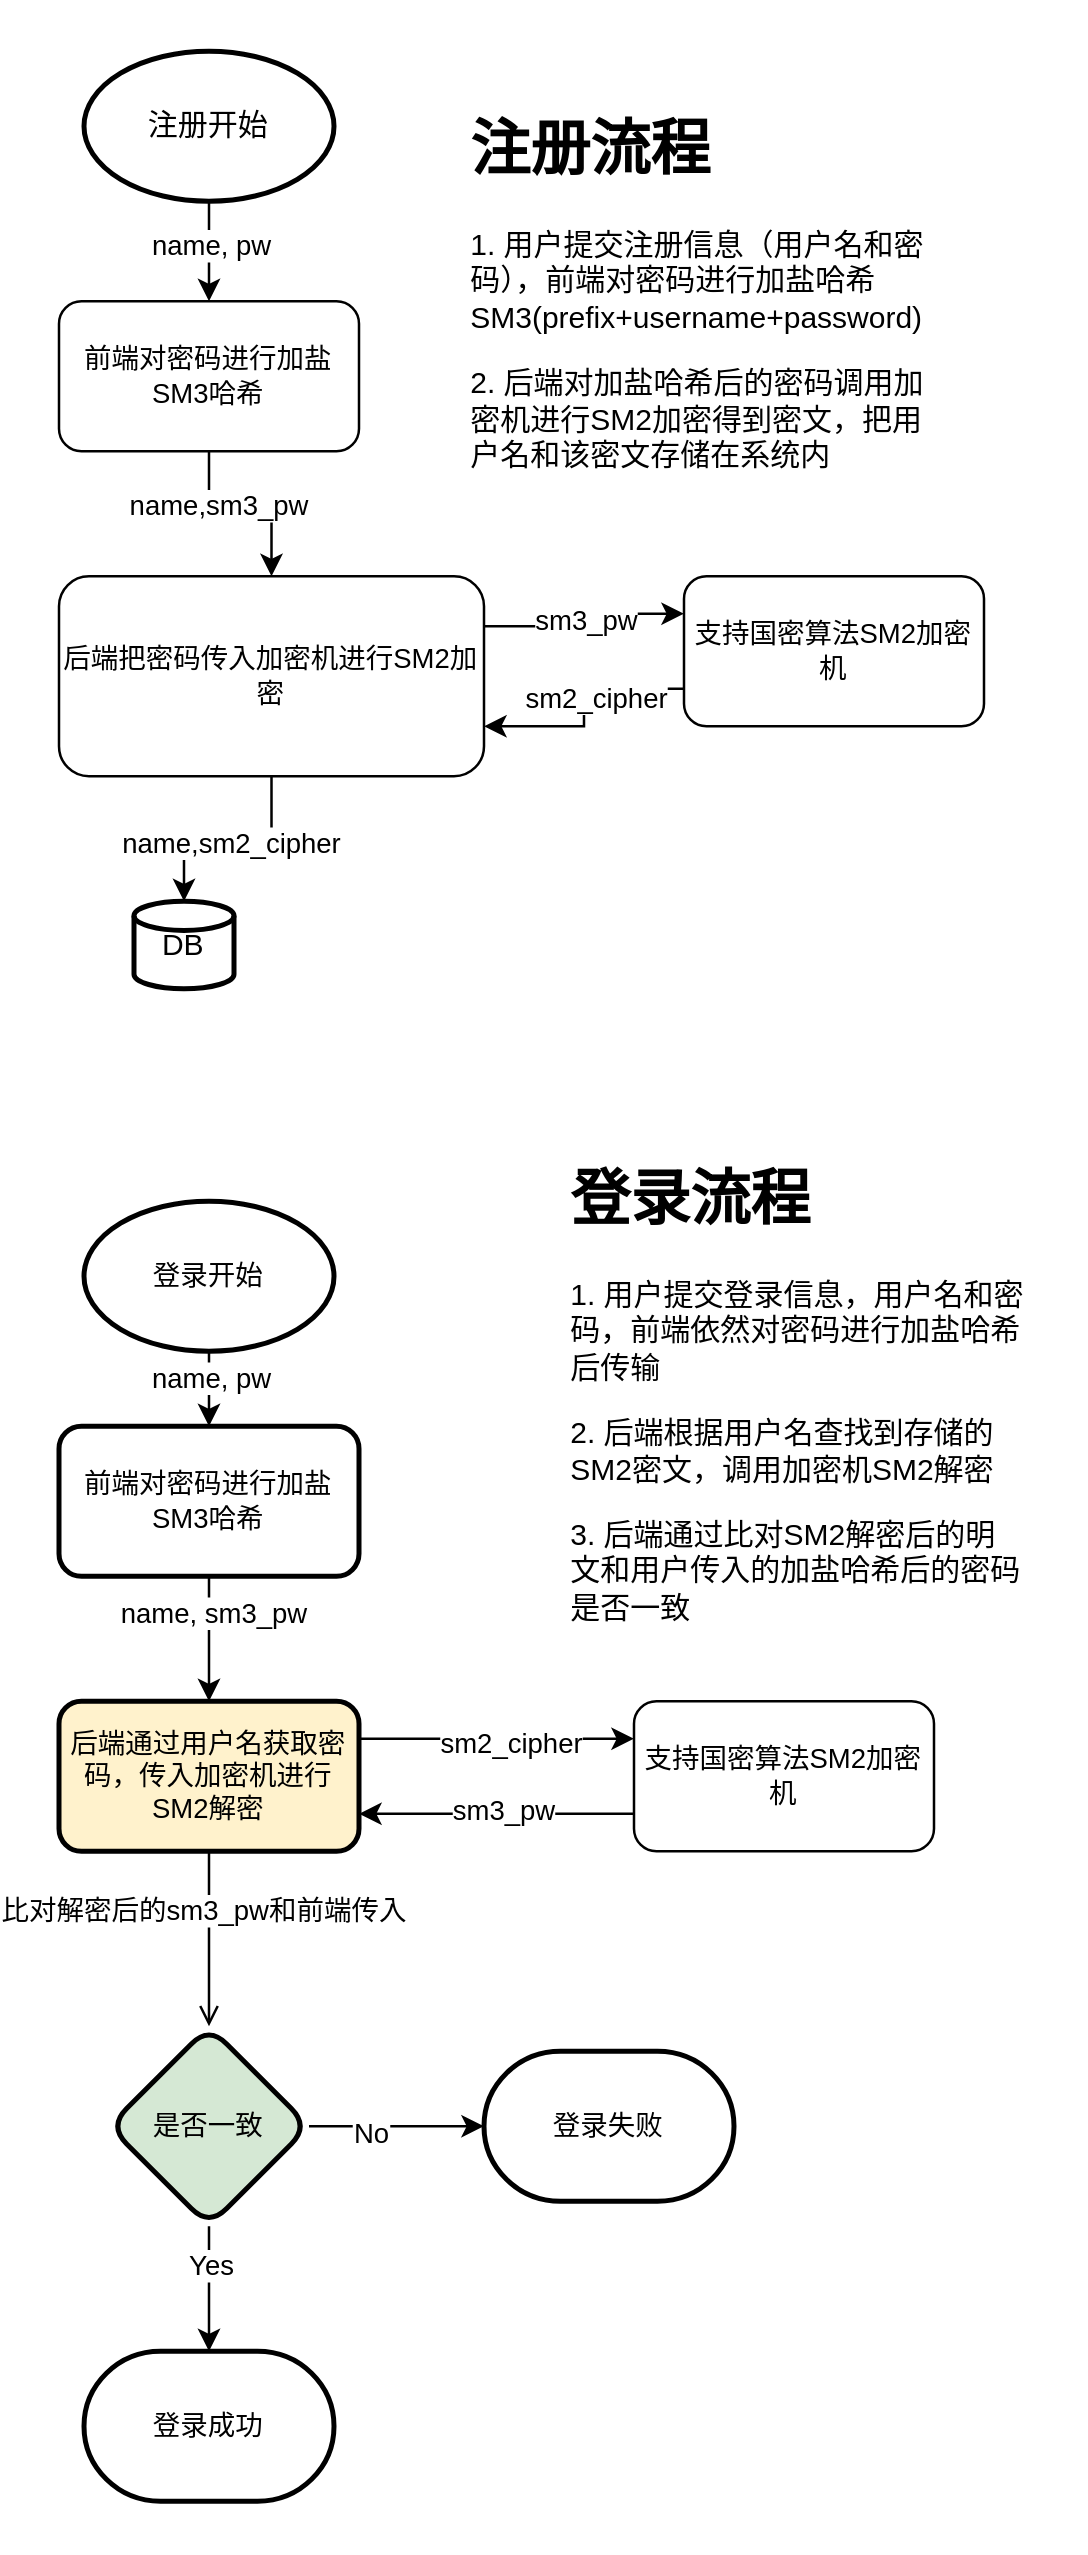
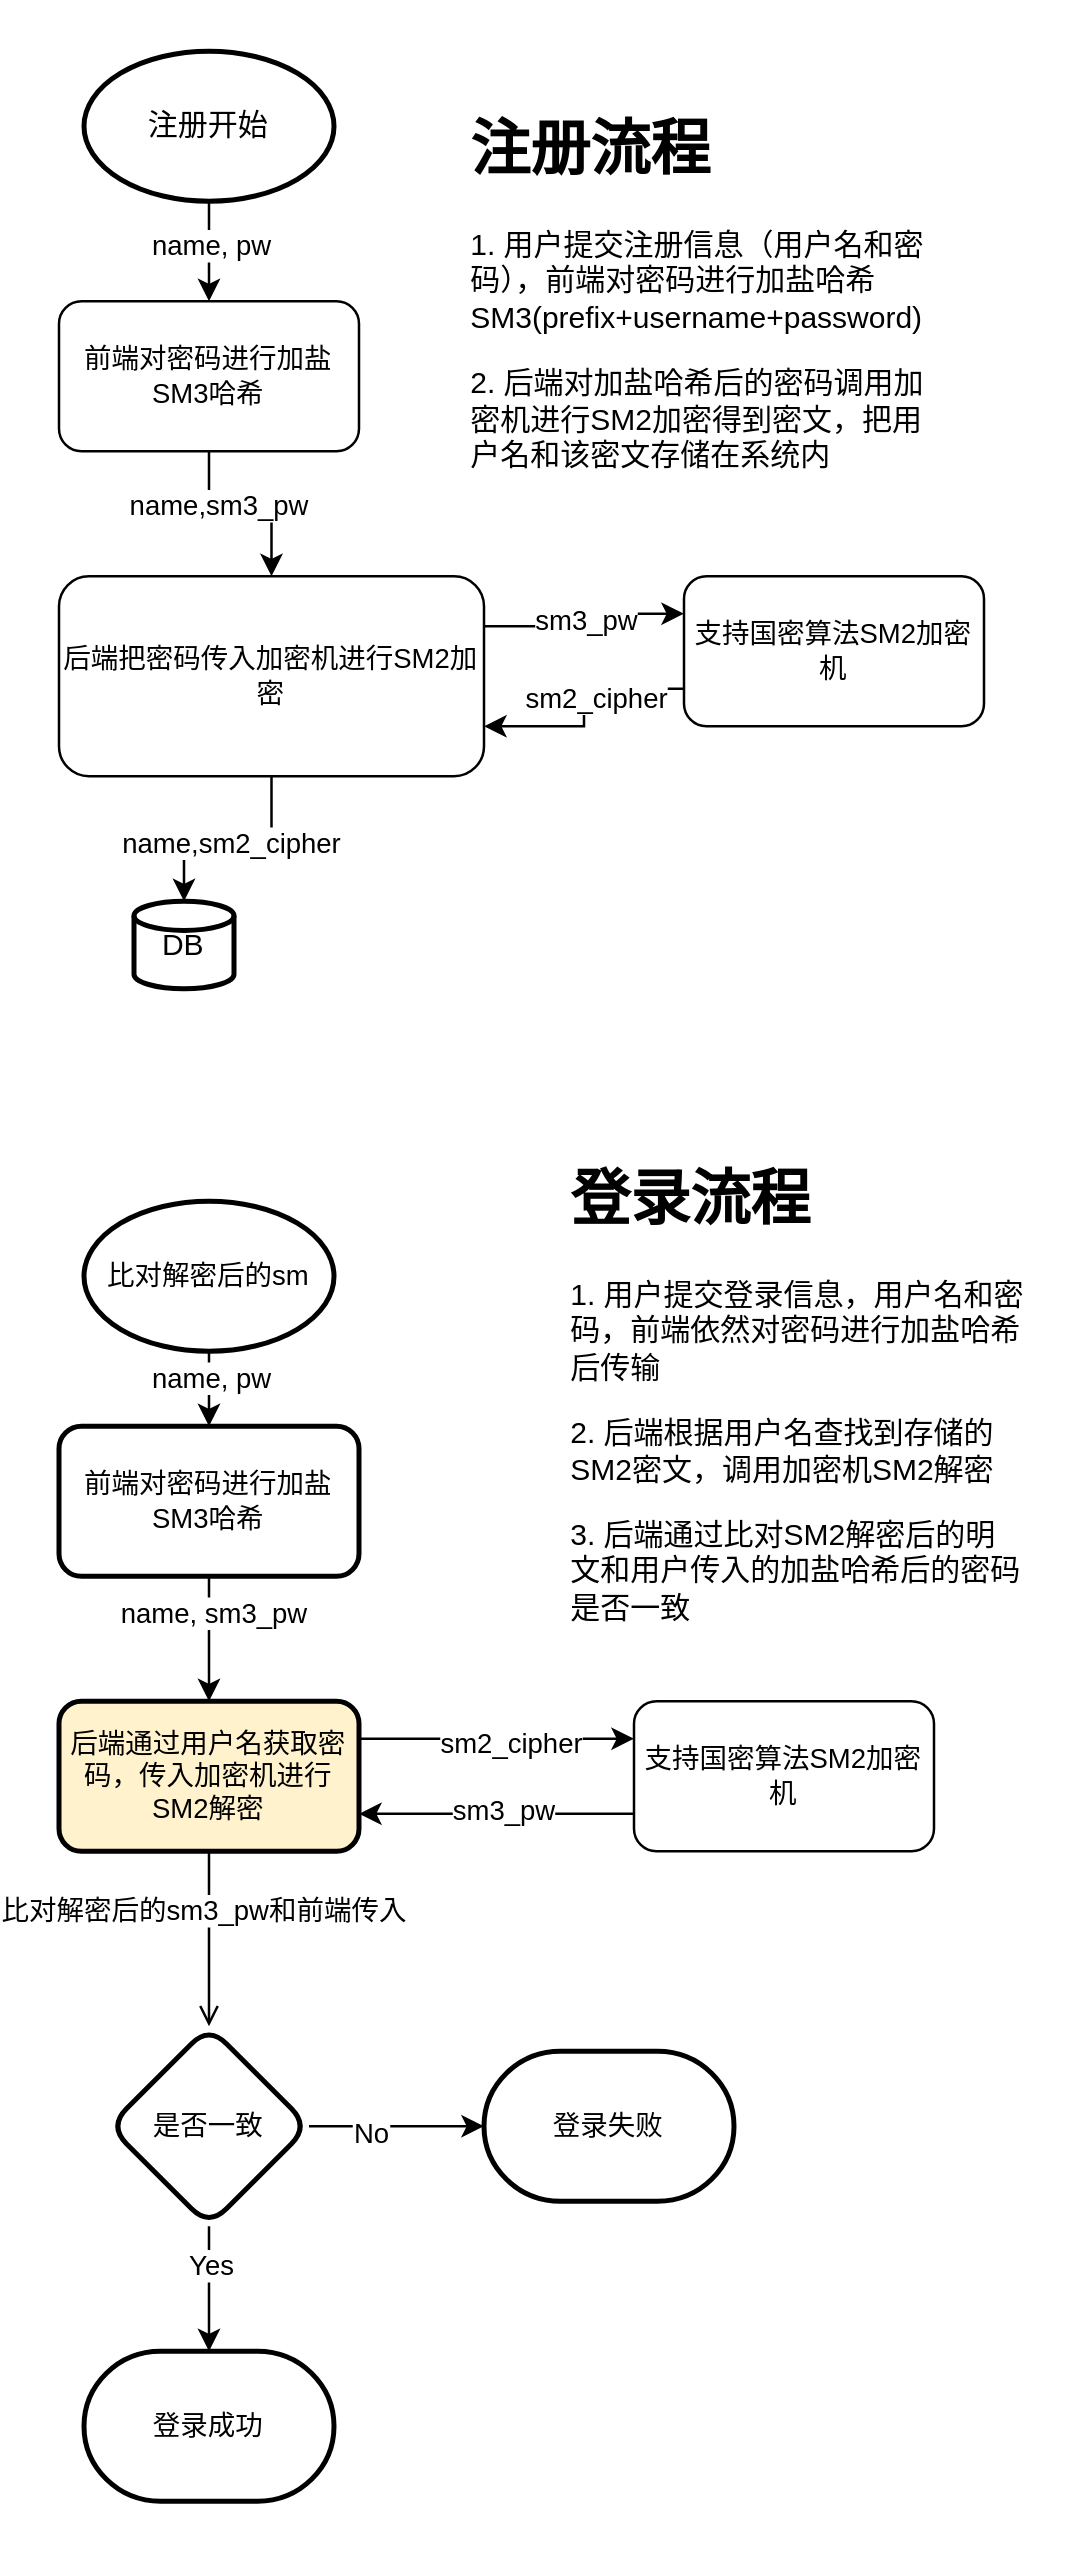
(209, 1276) -> (209, 1276)
(209, 2126) -> (209, 2126)
